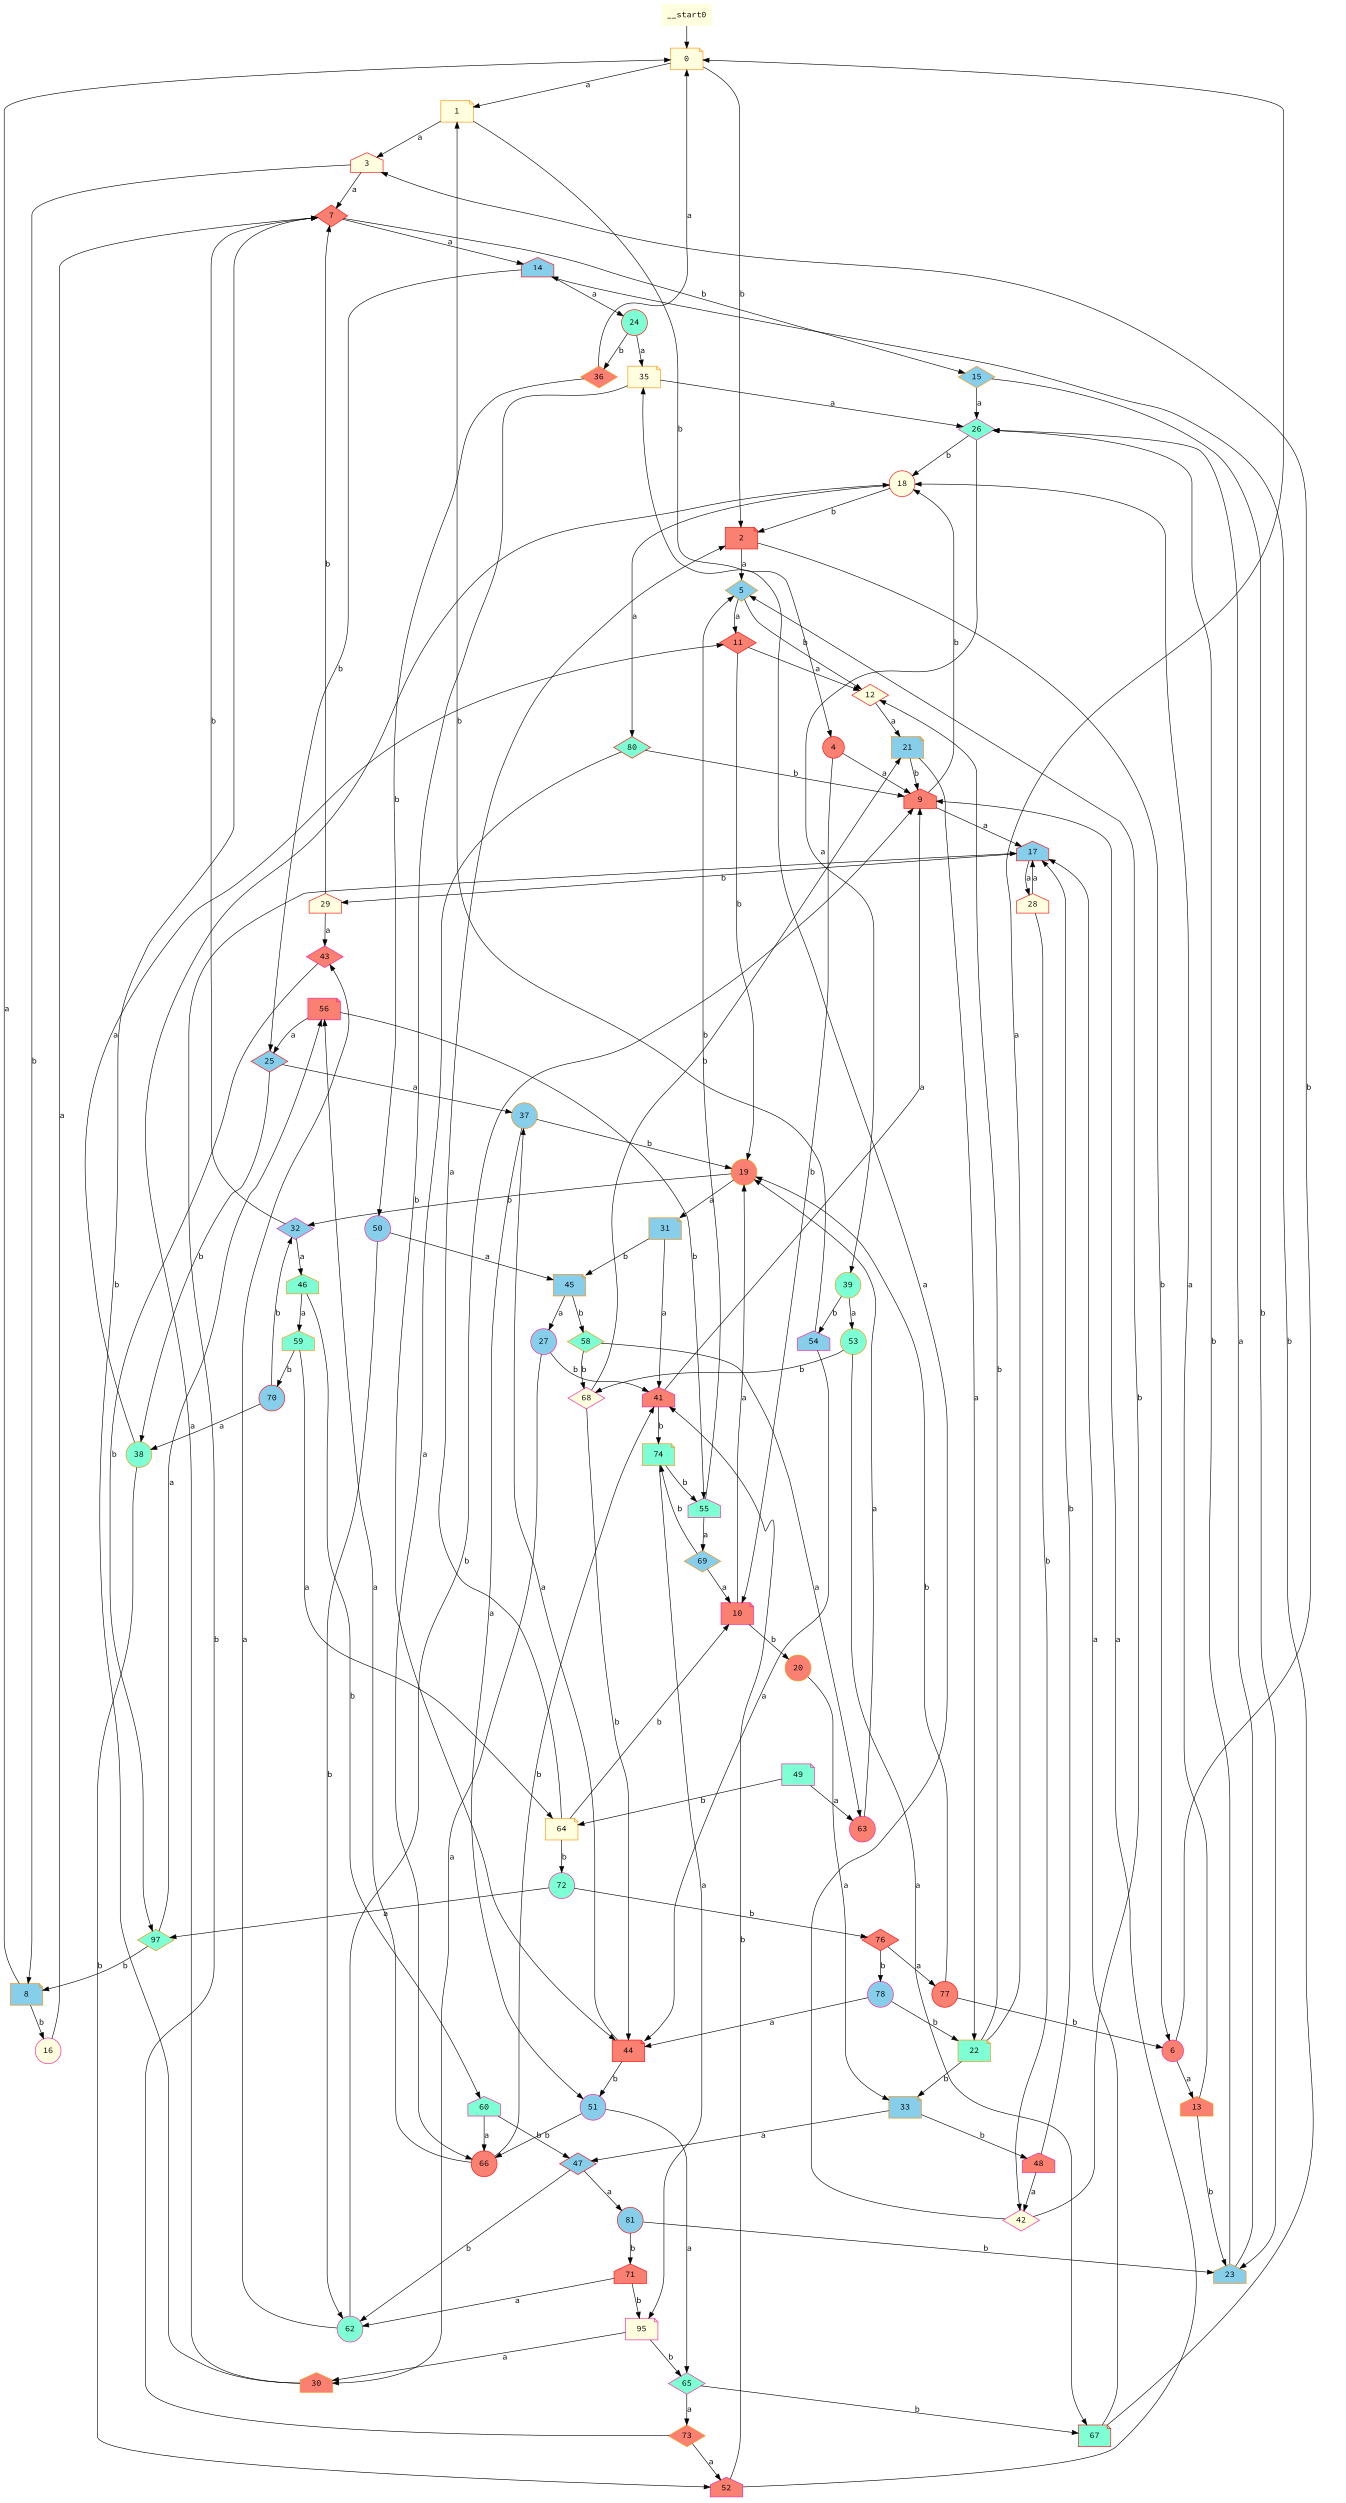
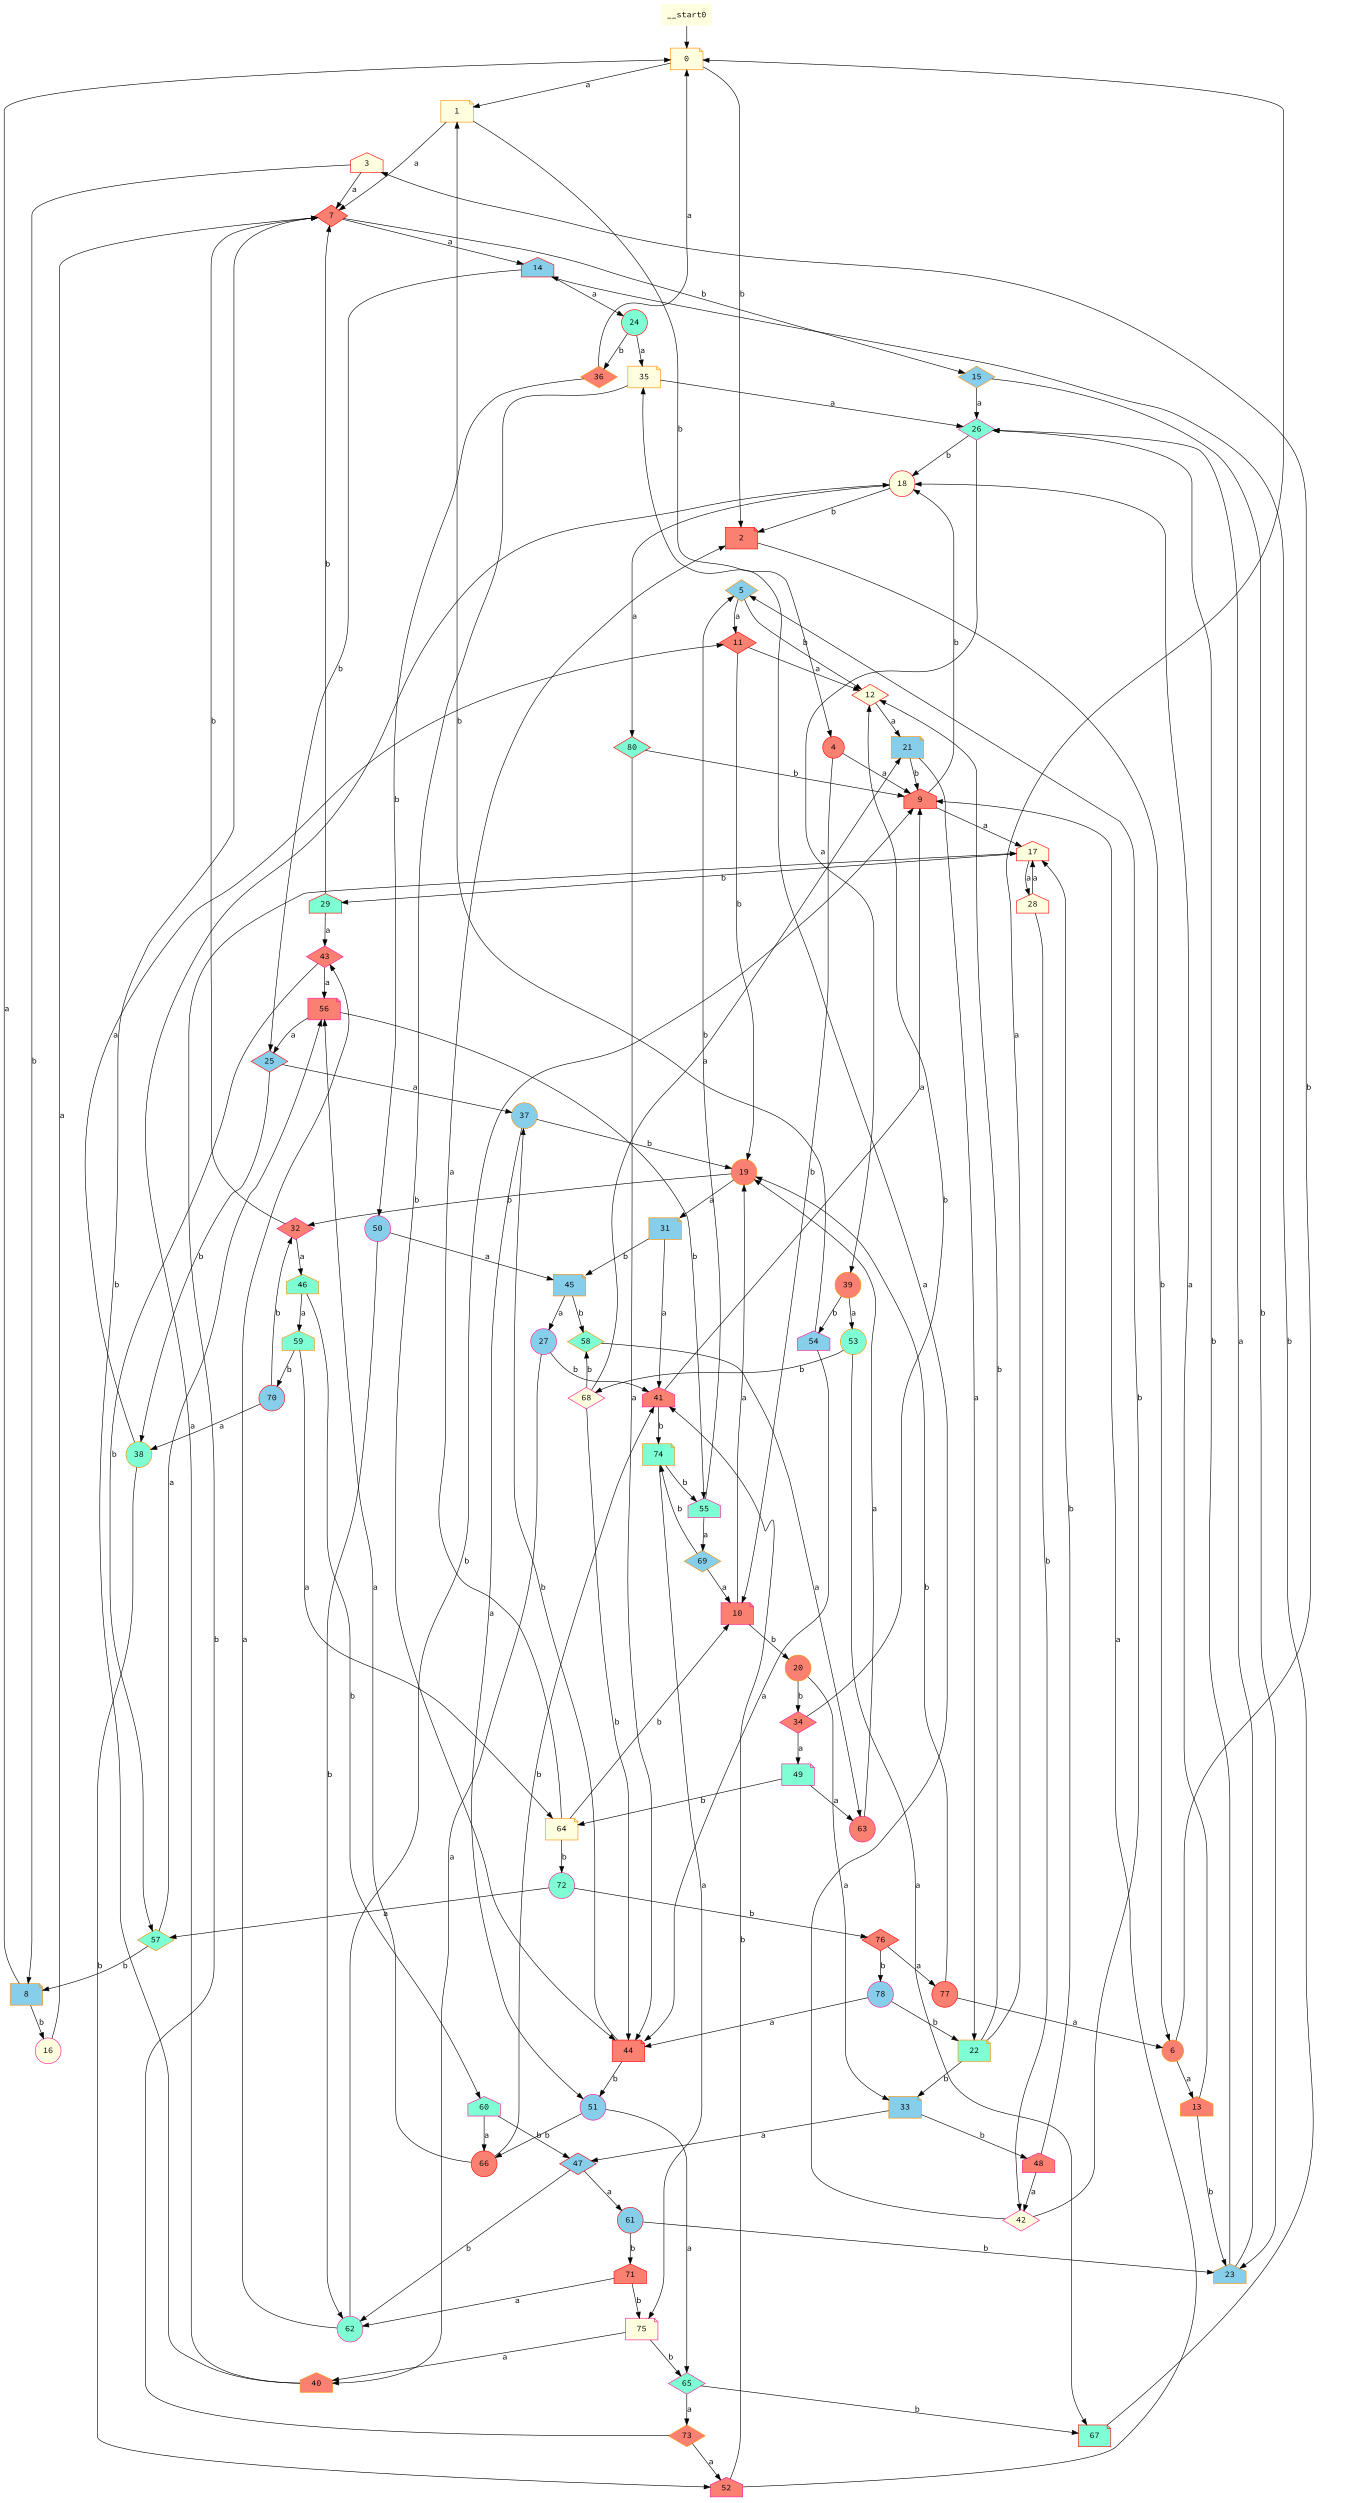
(411, 138) -> (397, 167)
(742, 561) -> none
(1033, 852) -> (1033, 852)
(325, 904) -> (325, 904)
none -> (324, 980)
(705, 1061) -> (705, 1061)
(295, 1229) -> (295, 1229)
(848, 1285) -> (848, 1285)
(581, 1367) -> (587, 1373)
(422, 1424) -> (631, 1399)
(543, 1587) -> (543, 1587)
(1093, 1639) -> none
none -> (798, 1722)
(156, 1940) -> (156, 1940)
(1075, 2023) -> (1075, 2023)
(1173, 2051) -> (1173, 2051)
(630, 2220) -> (630, 2220)
(642, 2329) -> (642, 2329)
(316, 2383) -> (316, 2383)
